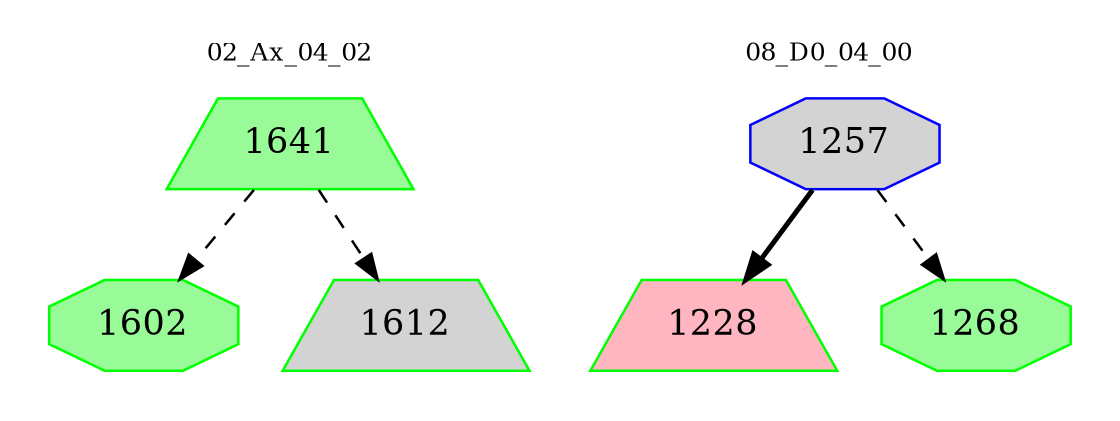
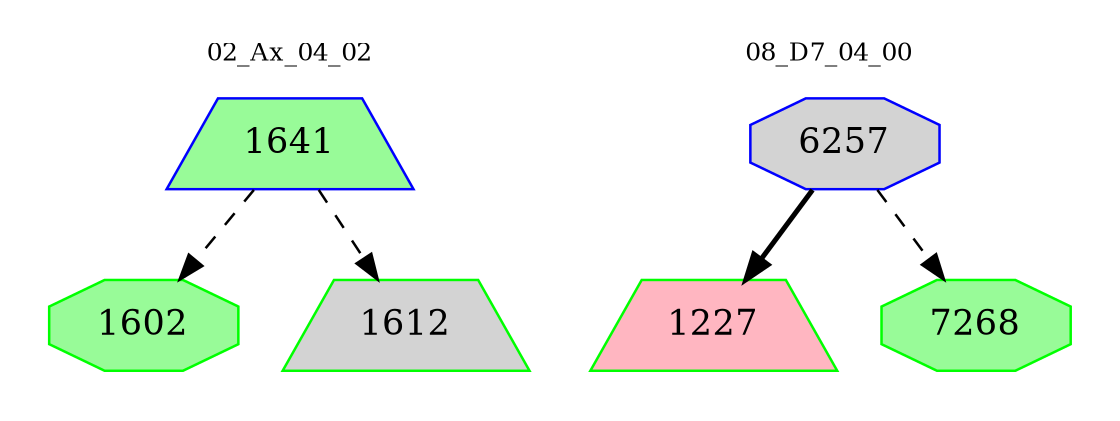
(830, 54) -> (830, 54)
(290, 144) -> (290, 144)
(845, 144) -> (845, 144)
(714, 325) -> (714, 325)
(976, 325) -> (976, 325)
